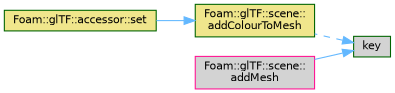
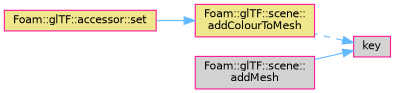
(80, 21) -> (80, 21)
(255, 21) -> (255, 21)
(372, 47) -> (372, 47)
